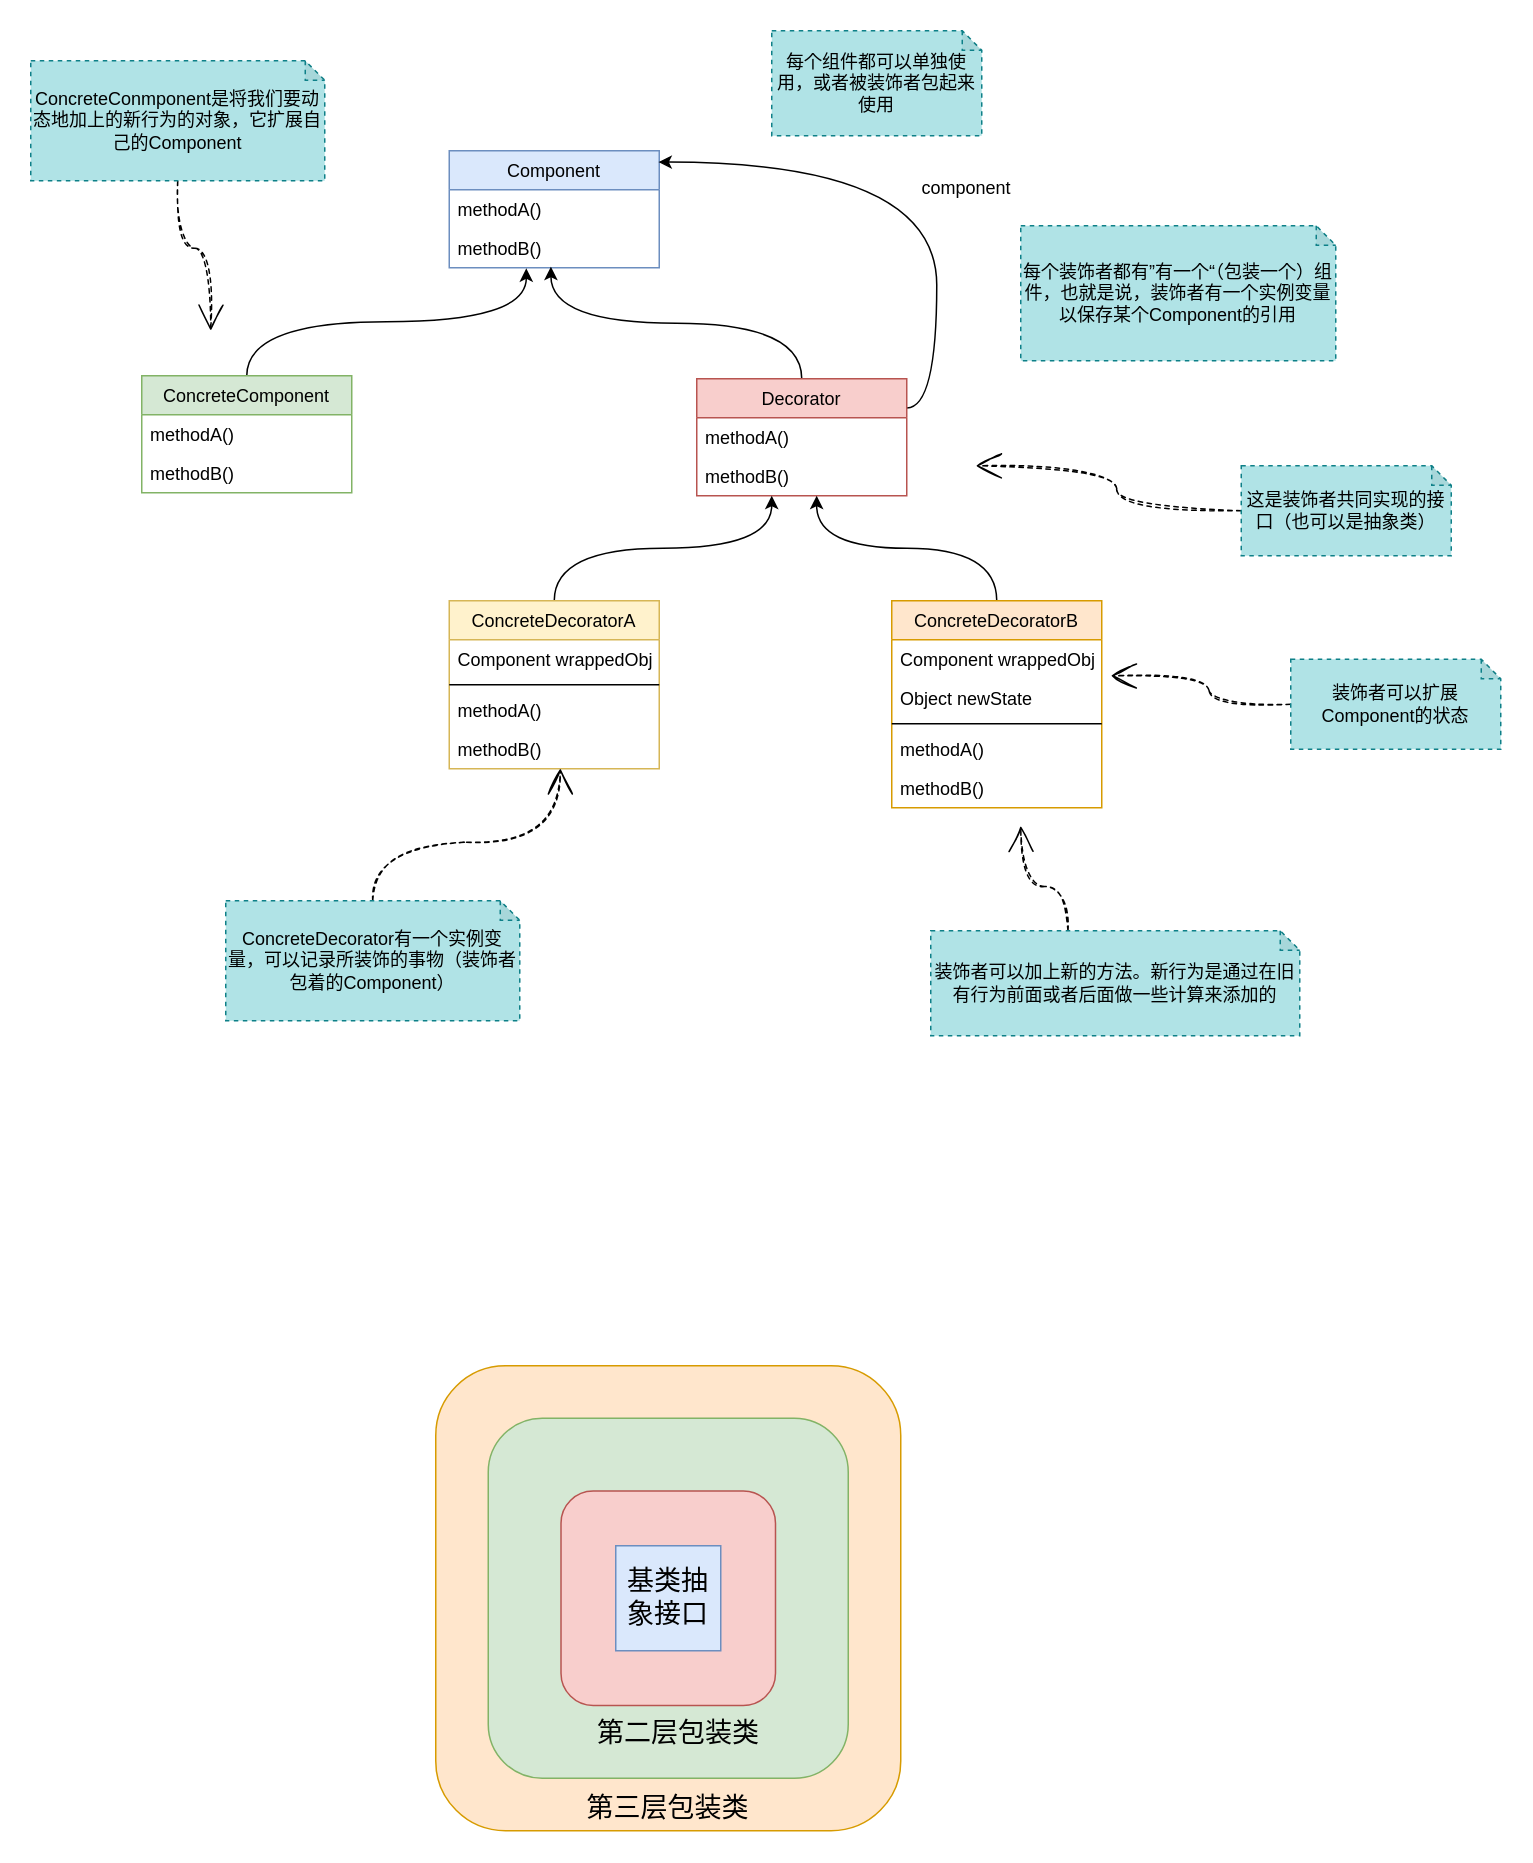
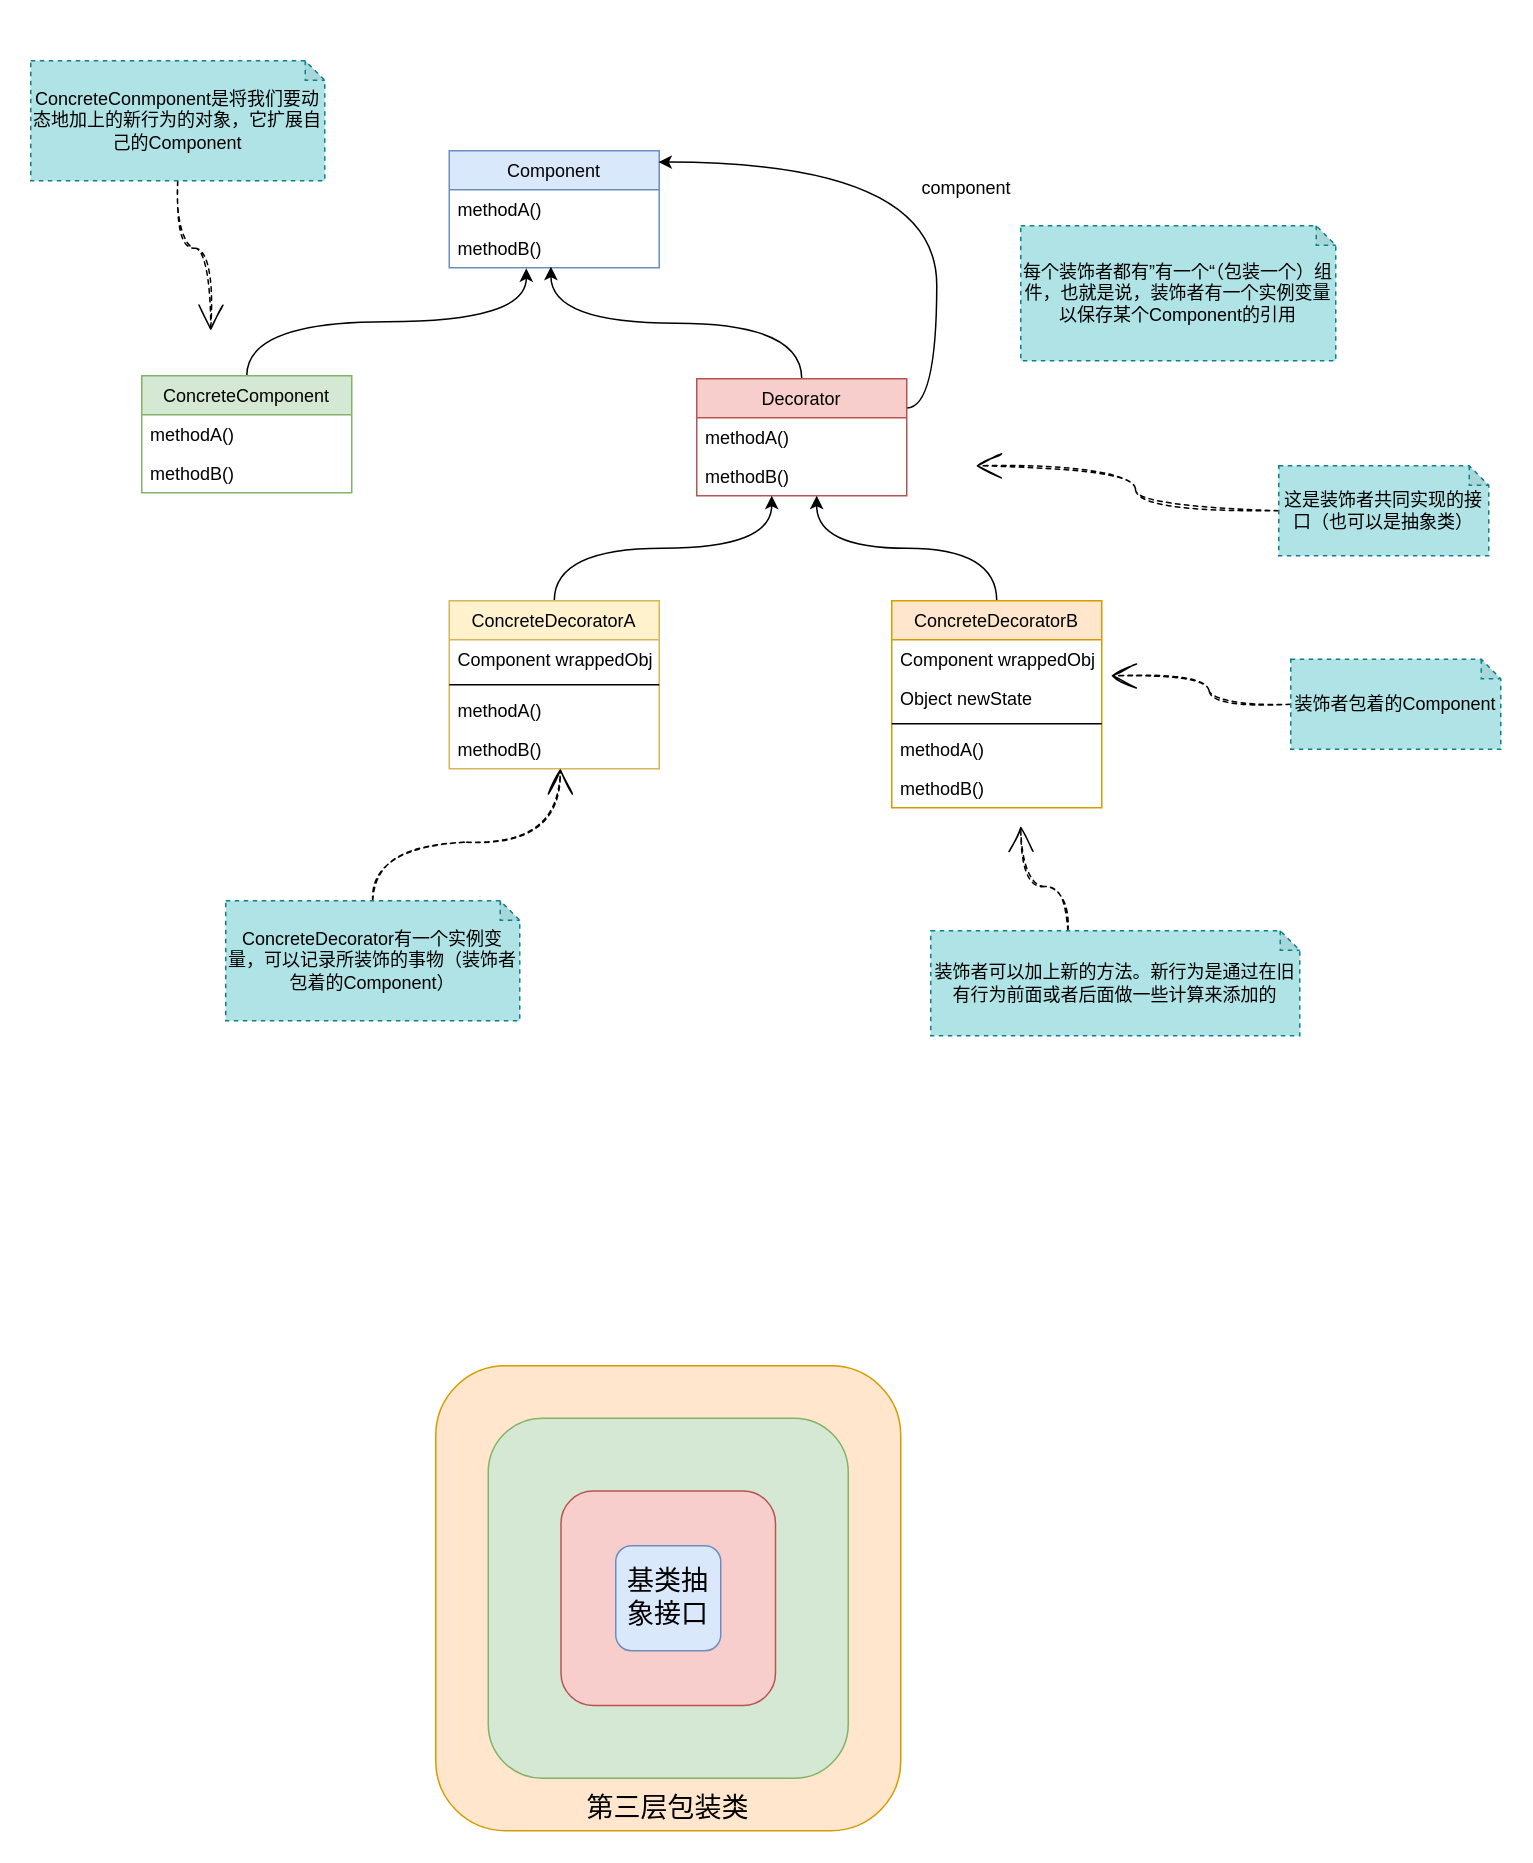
(877, 83) -> none
(1346, 511) -> (1384, 511)
(1396, 704) -> (1396, 704)
(668, 1598) -> (668, 1598)
(678, 1733) -> none
